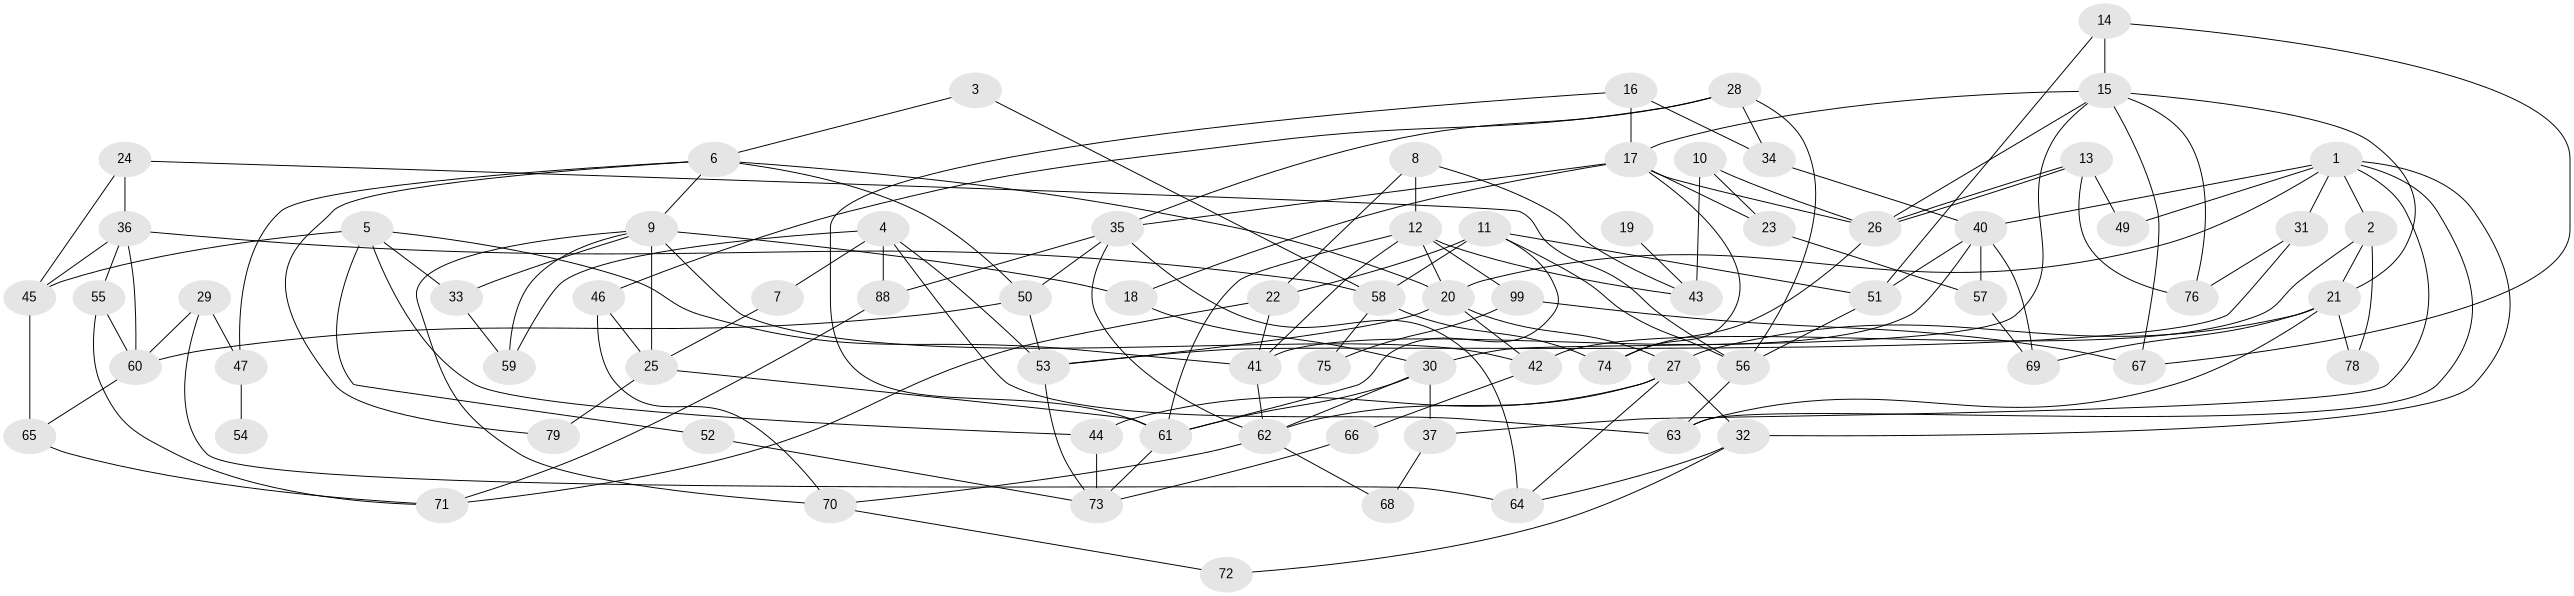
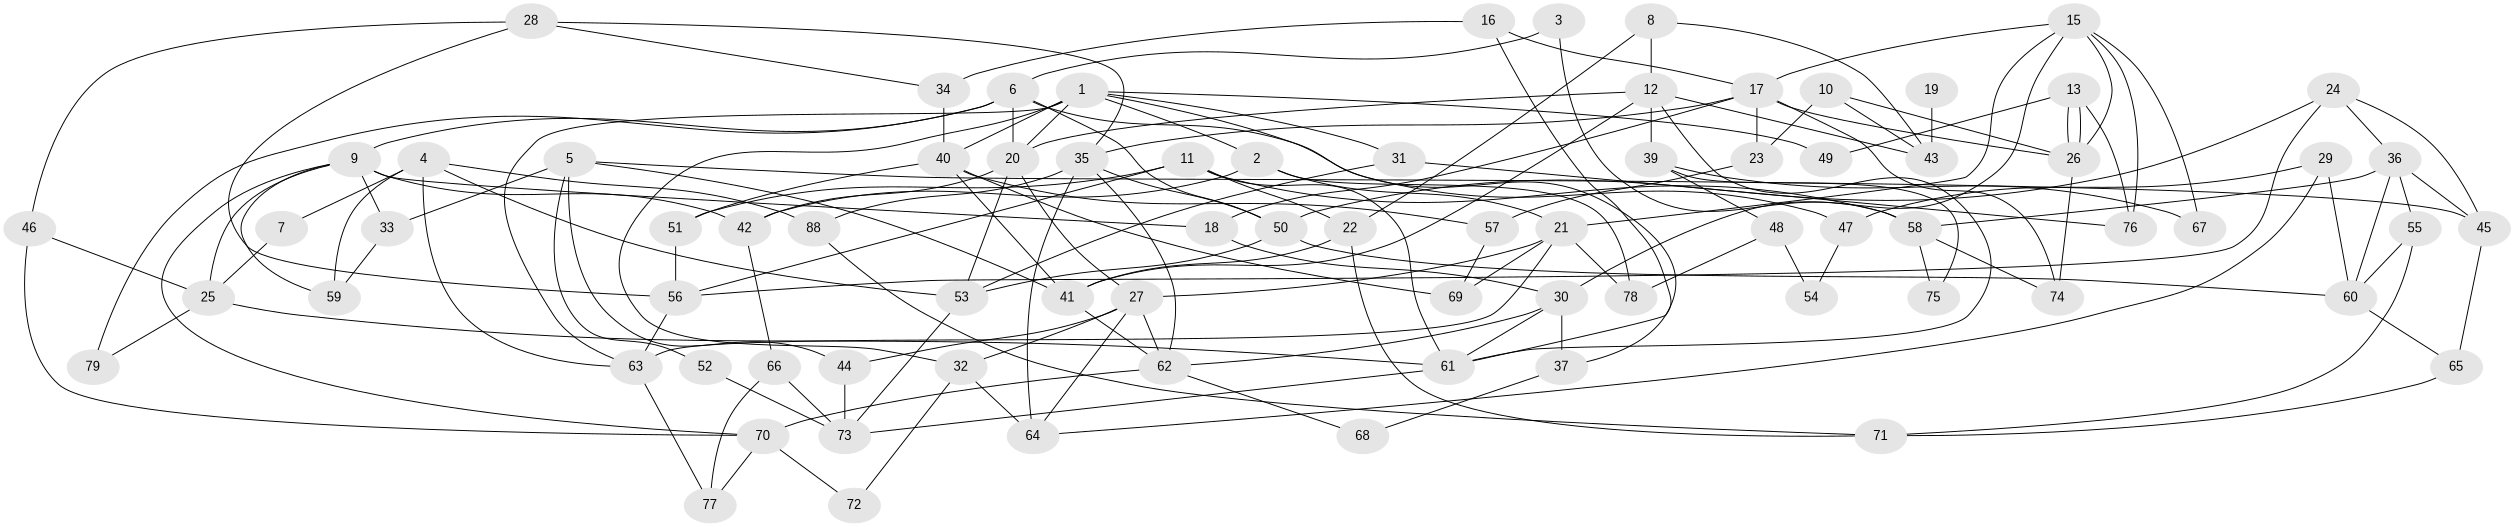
(2105, 21) -> none
none -> (1813, 197)
none -> (1777, 229)
(1518, 298) -> (1651, 160)
none -> (710, 506)
